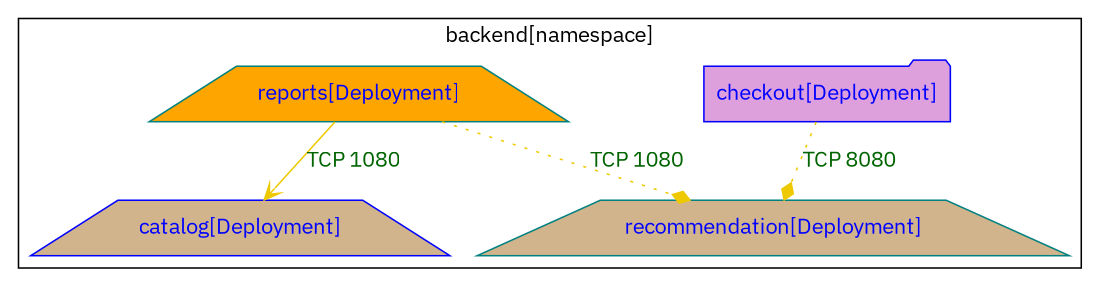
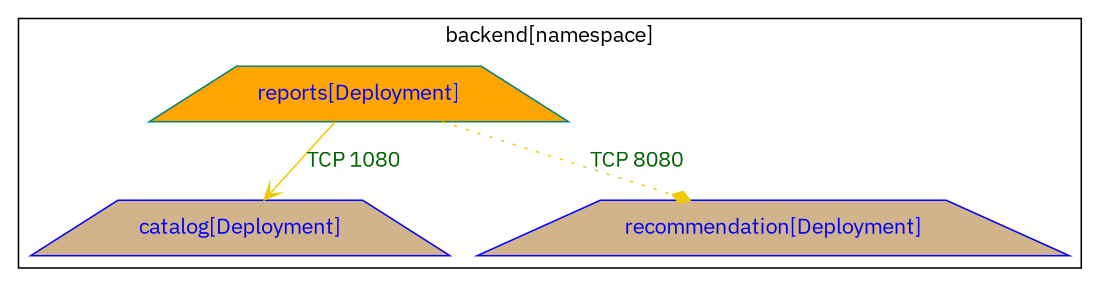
(827, 94) -> none
(637, 161) -> (637, 161)
(773, 228) -> (773, 228)
